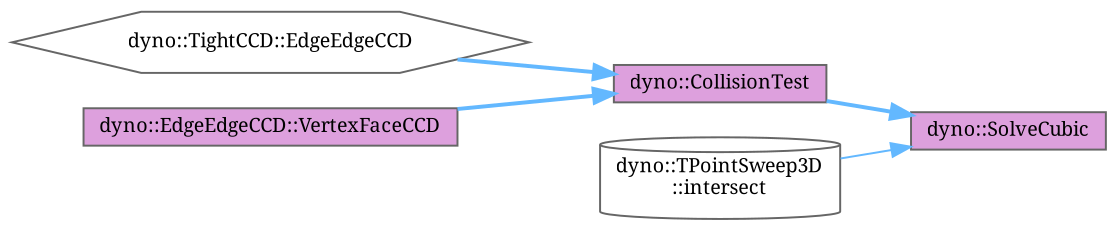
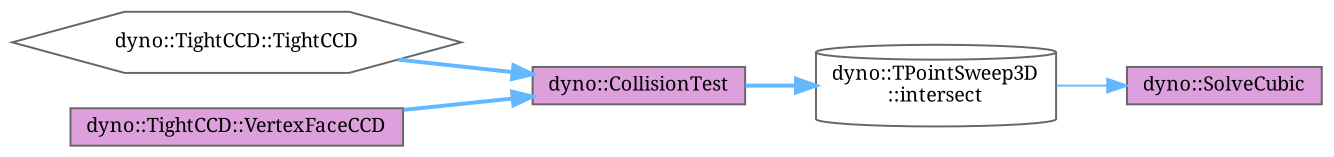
(271, 42) -> (237, 42)
(859, 106) -> (771, 86)
(271, 127) -> (237, 127)
